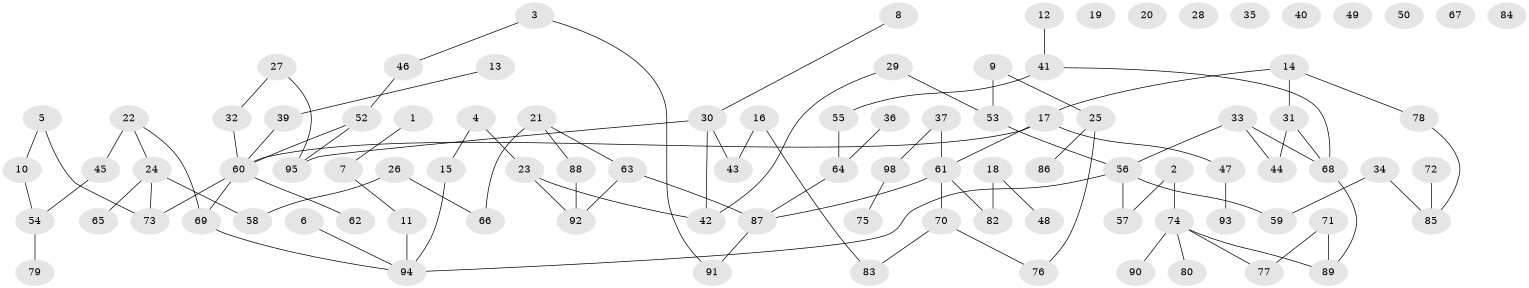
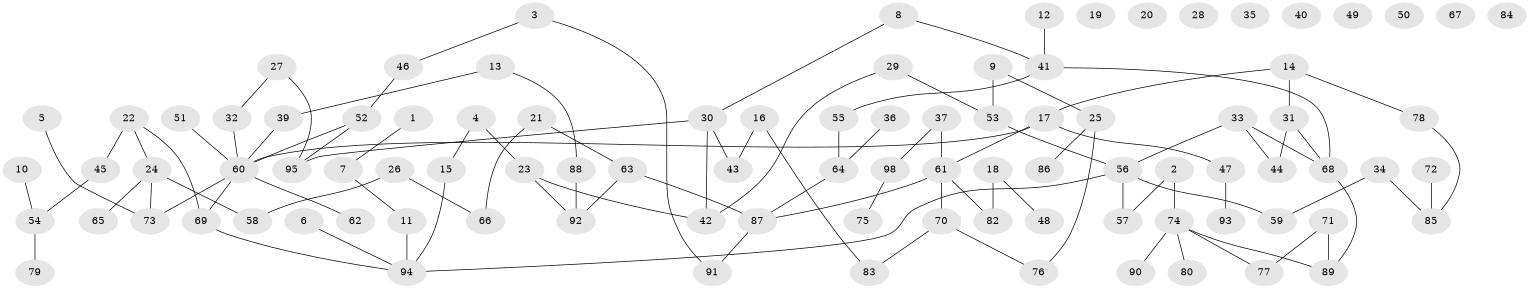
none -> (973, 38)
none -> (181, 119)
(32, 144) -> none
(559, 148) -> (560, 103)
